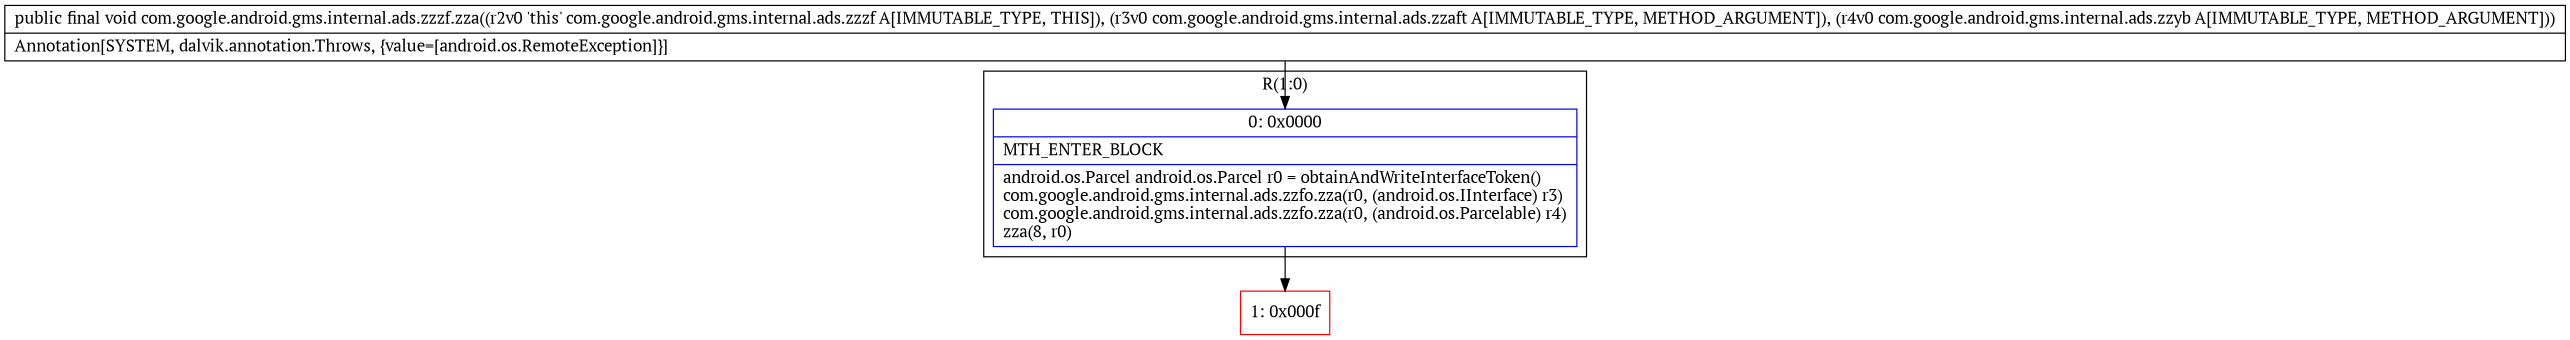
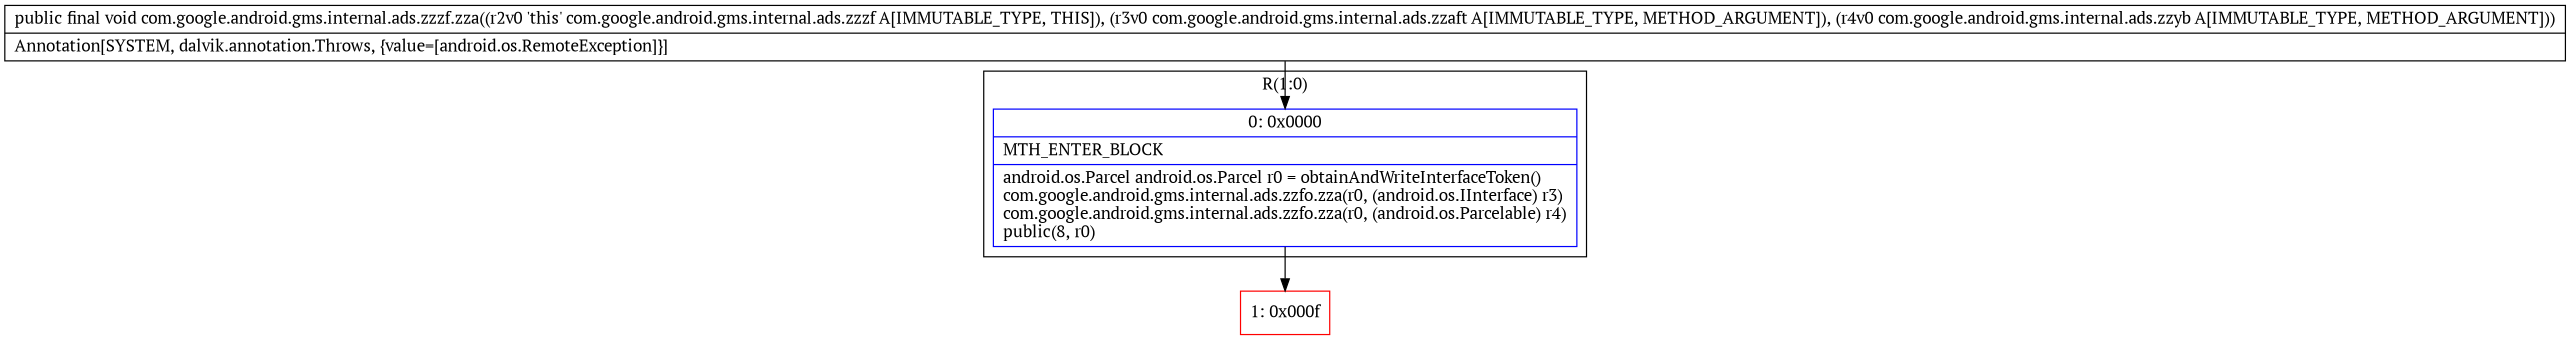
(1038, 232) -> (1049, 232)
